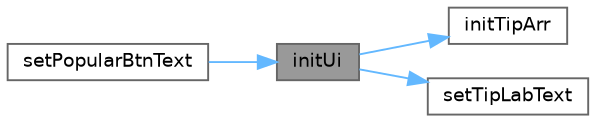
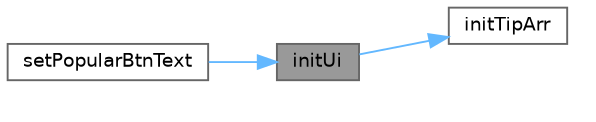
(508, 96) -> none
